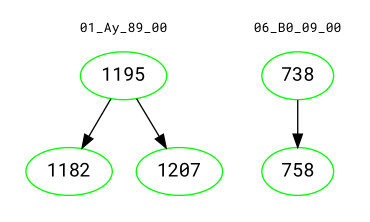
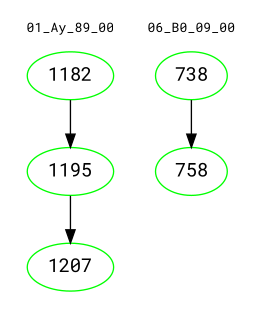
(100, 118) -> (70, 117)
